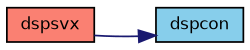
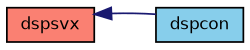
(116, 36) -> (134, 13)
